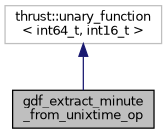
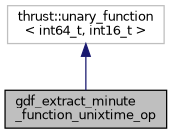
(83, 109) -> (86, 109)
